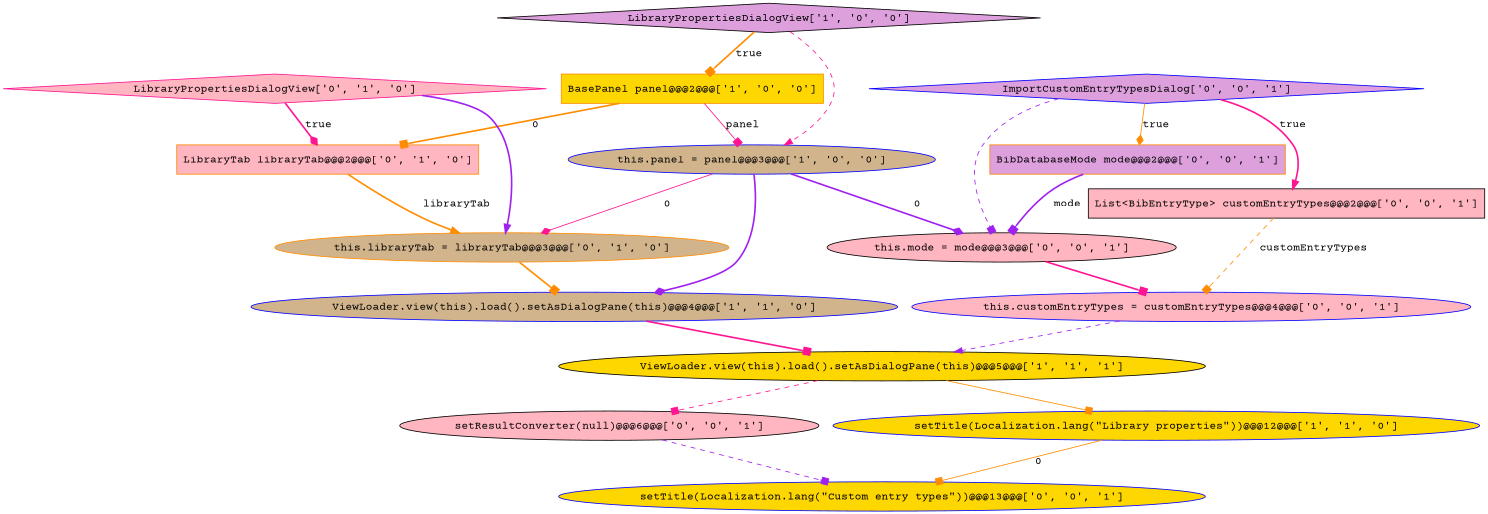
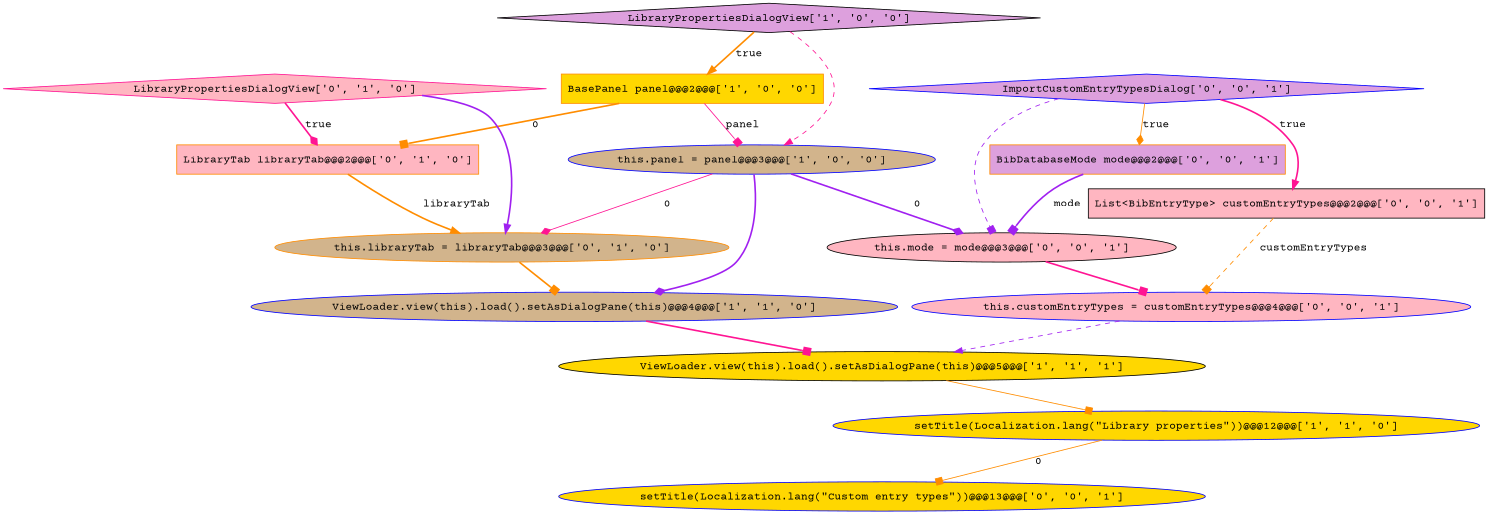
(734, 50) -> (734, 50)
(609, 426) -> none
